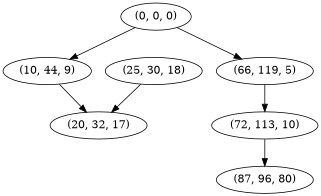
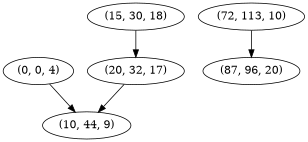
(156, 17) -> (38, 71)
(154, 71) -> (136, 17)
(265, 71) -> none
(70, 95) -> (114, 95)
(265, 180) -> (251, 71)
